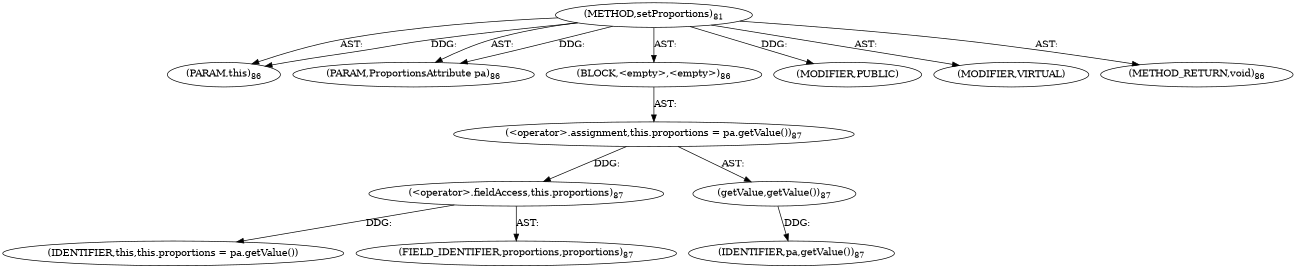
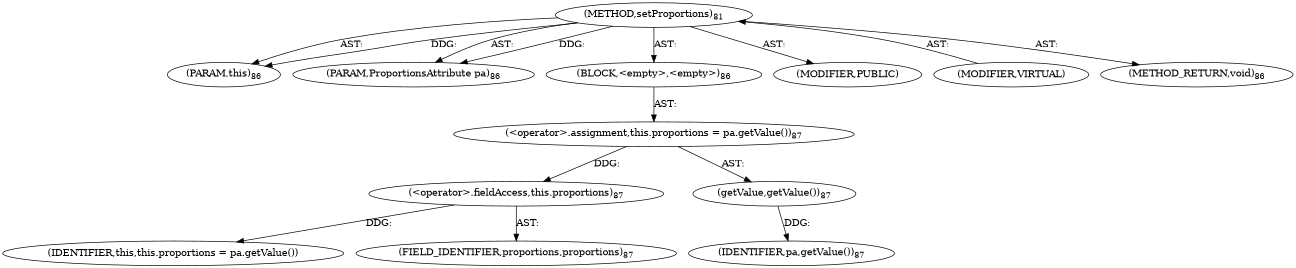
(776, 45) -> (776, 45)
(832, 45) -> (863, 36)
